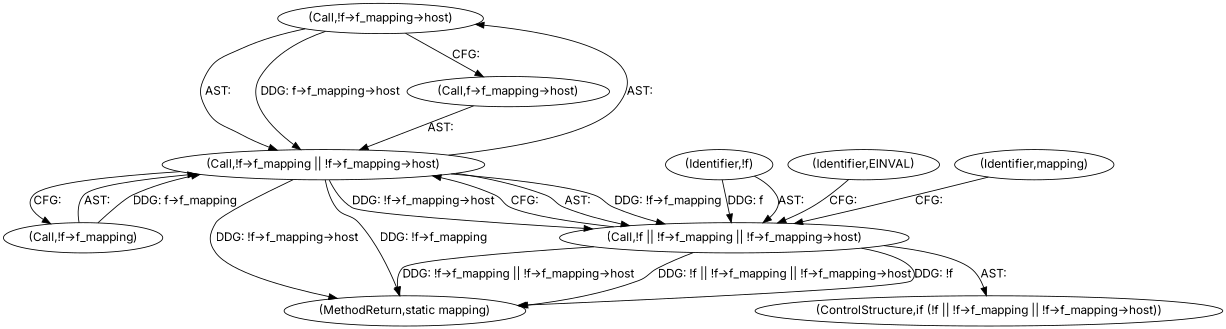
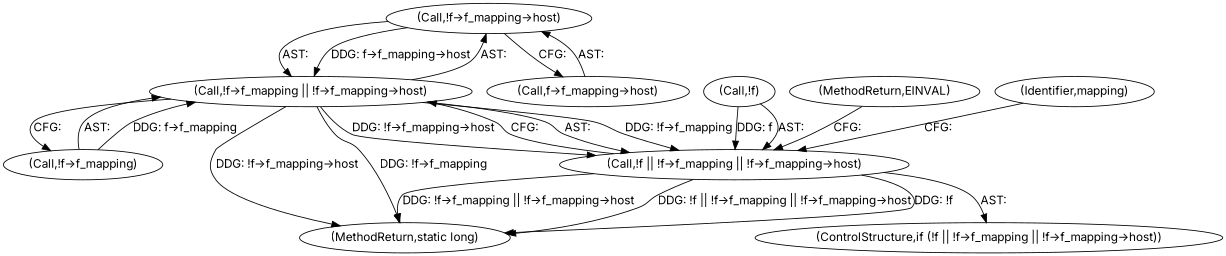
(421, 126) -> (572, 51)
(719, 165) -> (739, 92)
(864, 165) -> (885, 92)
(405, 311) -> (405, 238)
